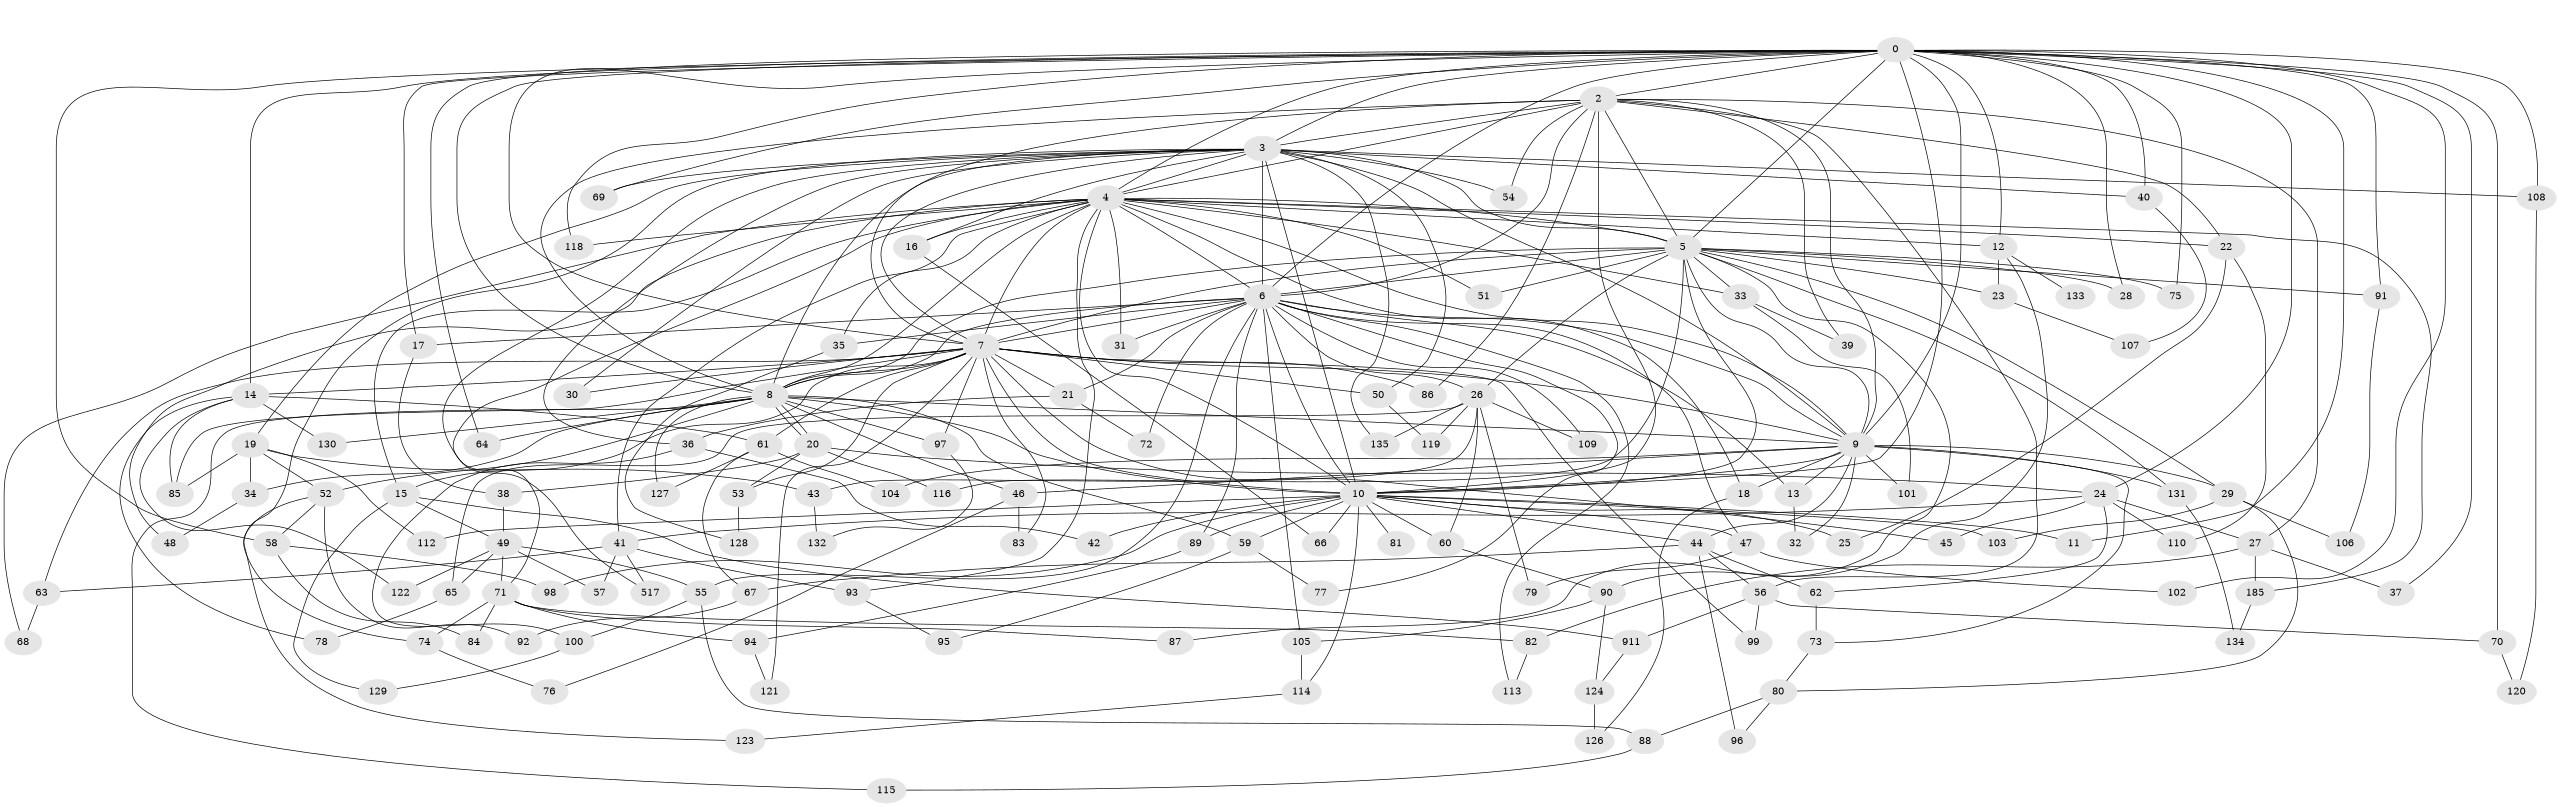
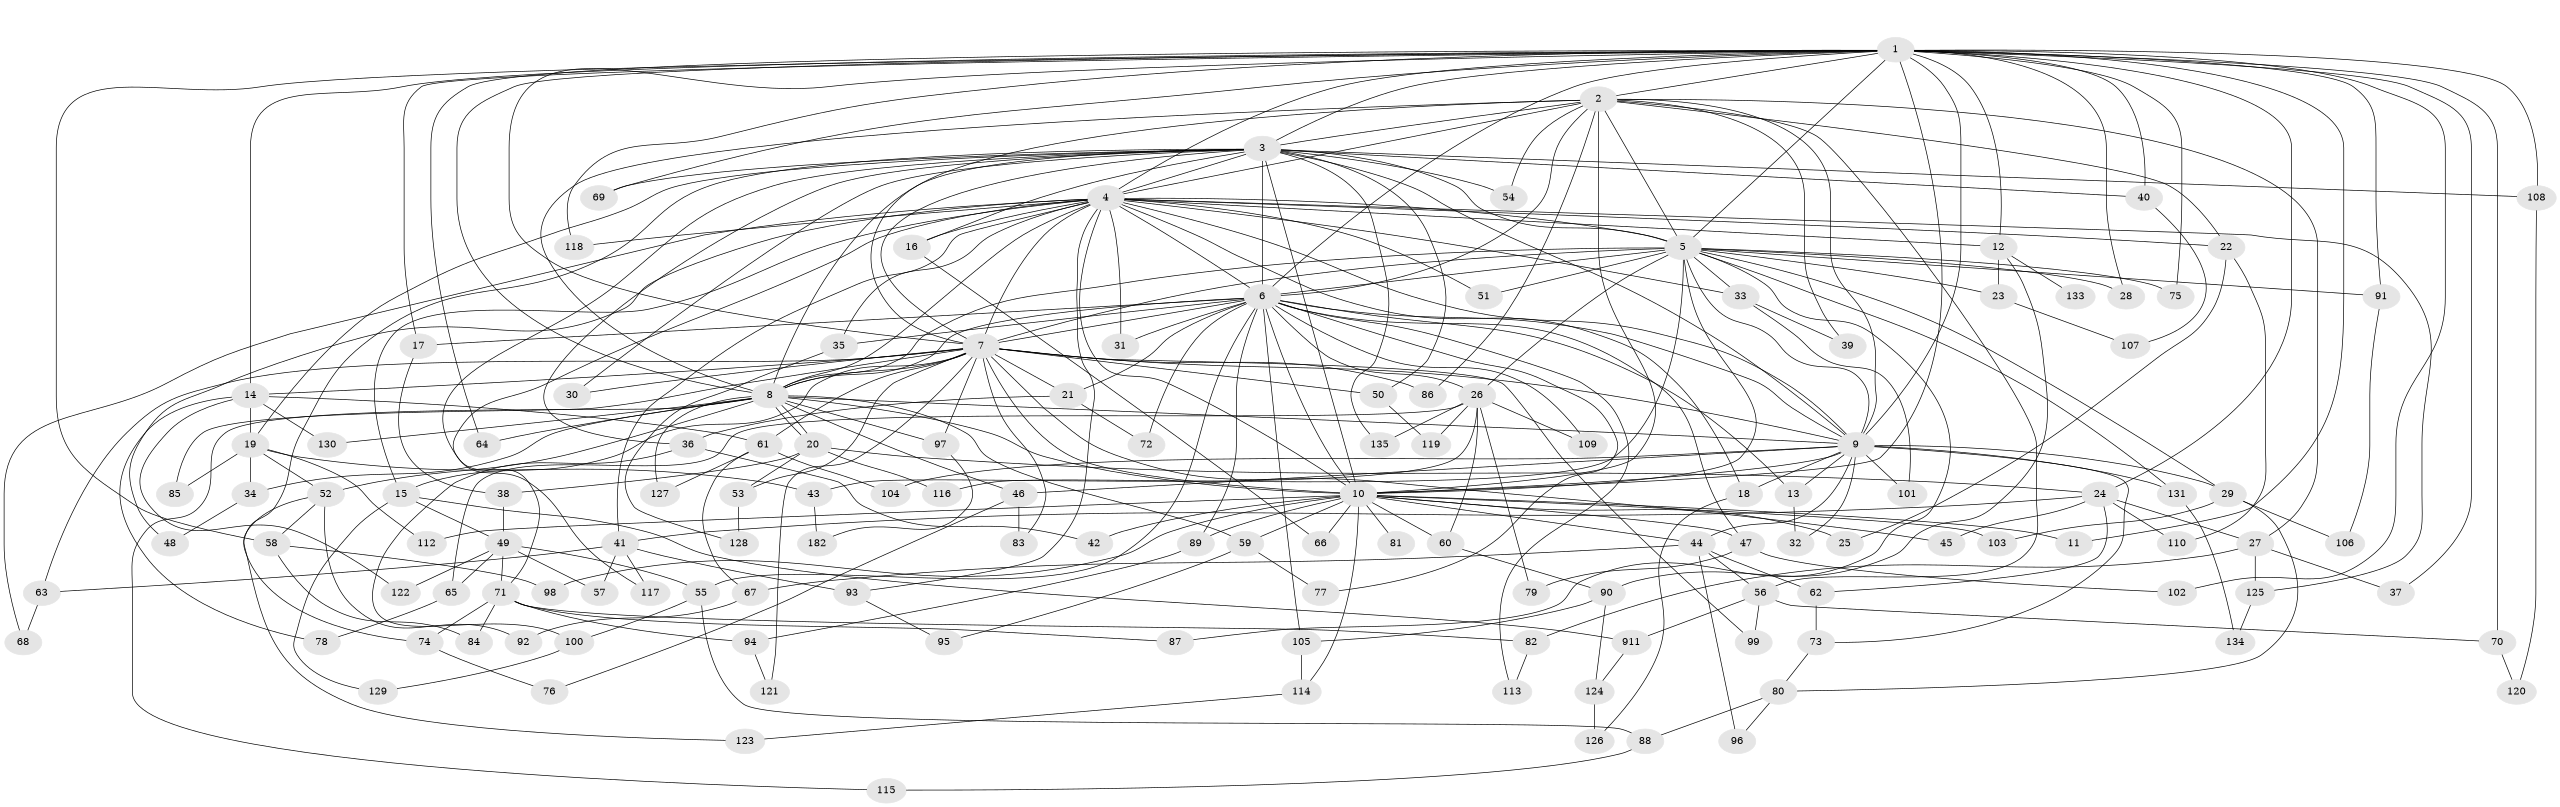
(1896, 50) -> (1896, 50)
(182, 427) -> (250, 417)
(817, 544) -> (817, 544)
(650, 593) -> (650, 593)
(2255, 593) -> (2255, 593)
